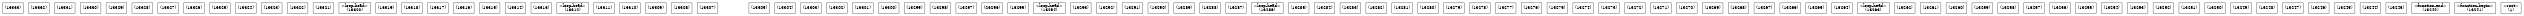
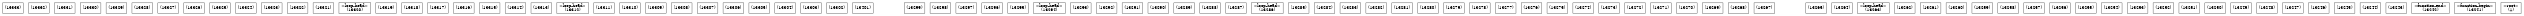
none -> (733, 8)
(863, 8) -> (863, 8)
(889, 8) -> none
(992, 8) -> (992, 8)
(1790, 8) -> none
